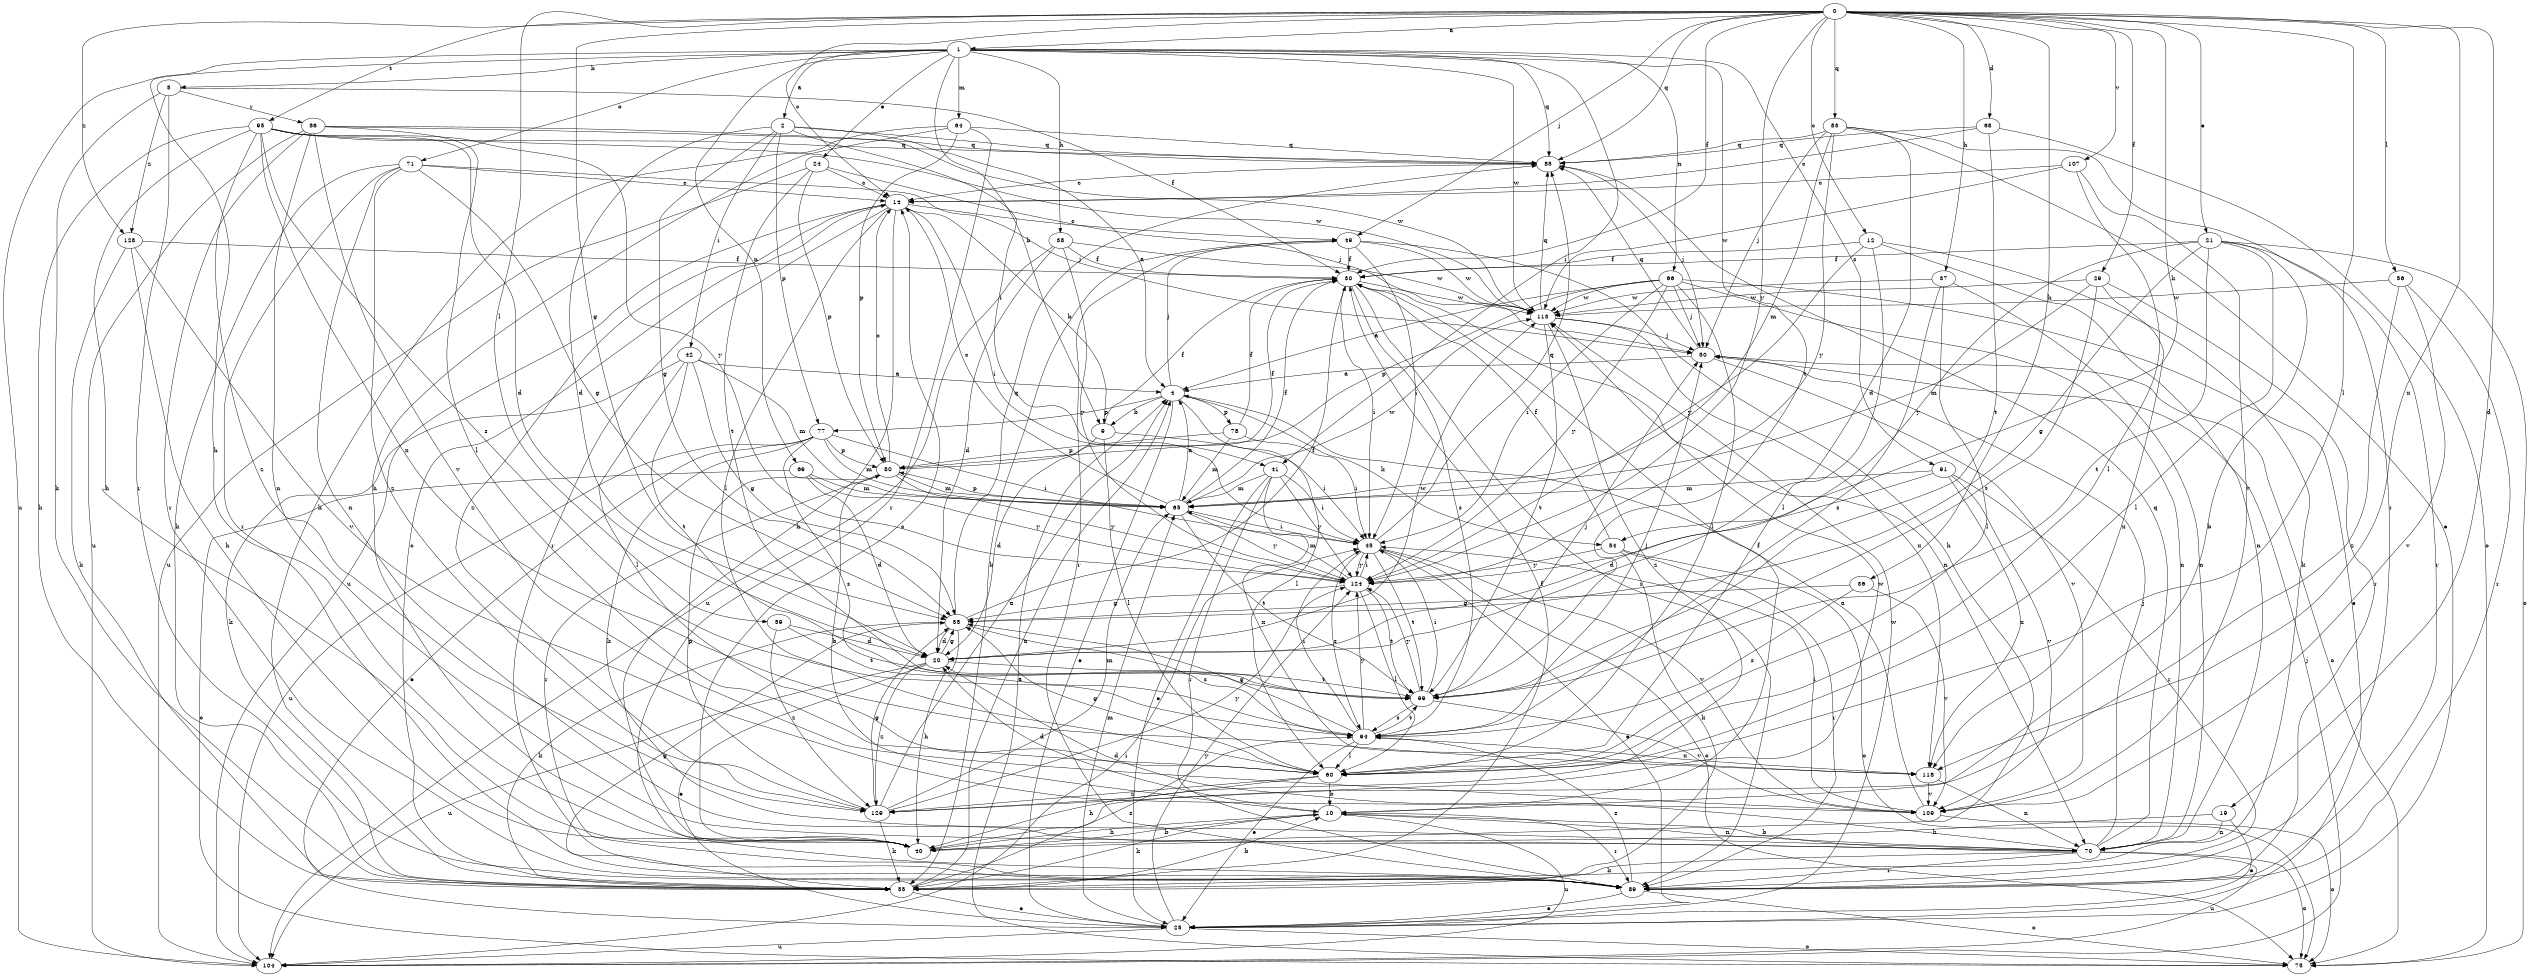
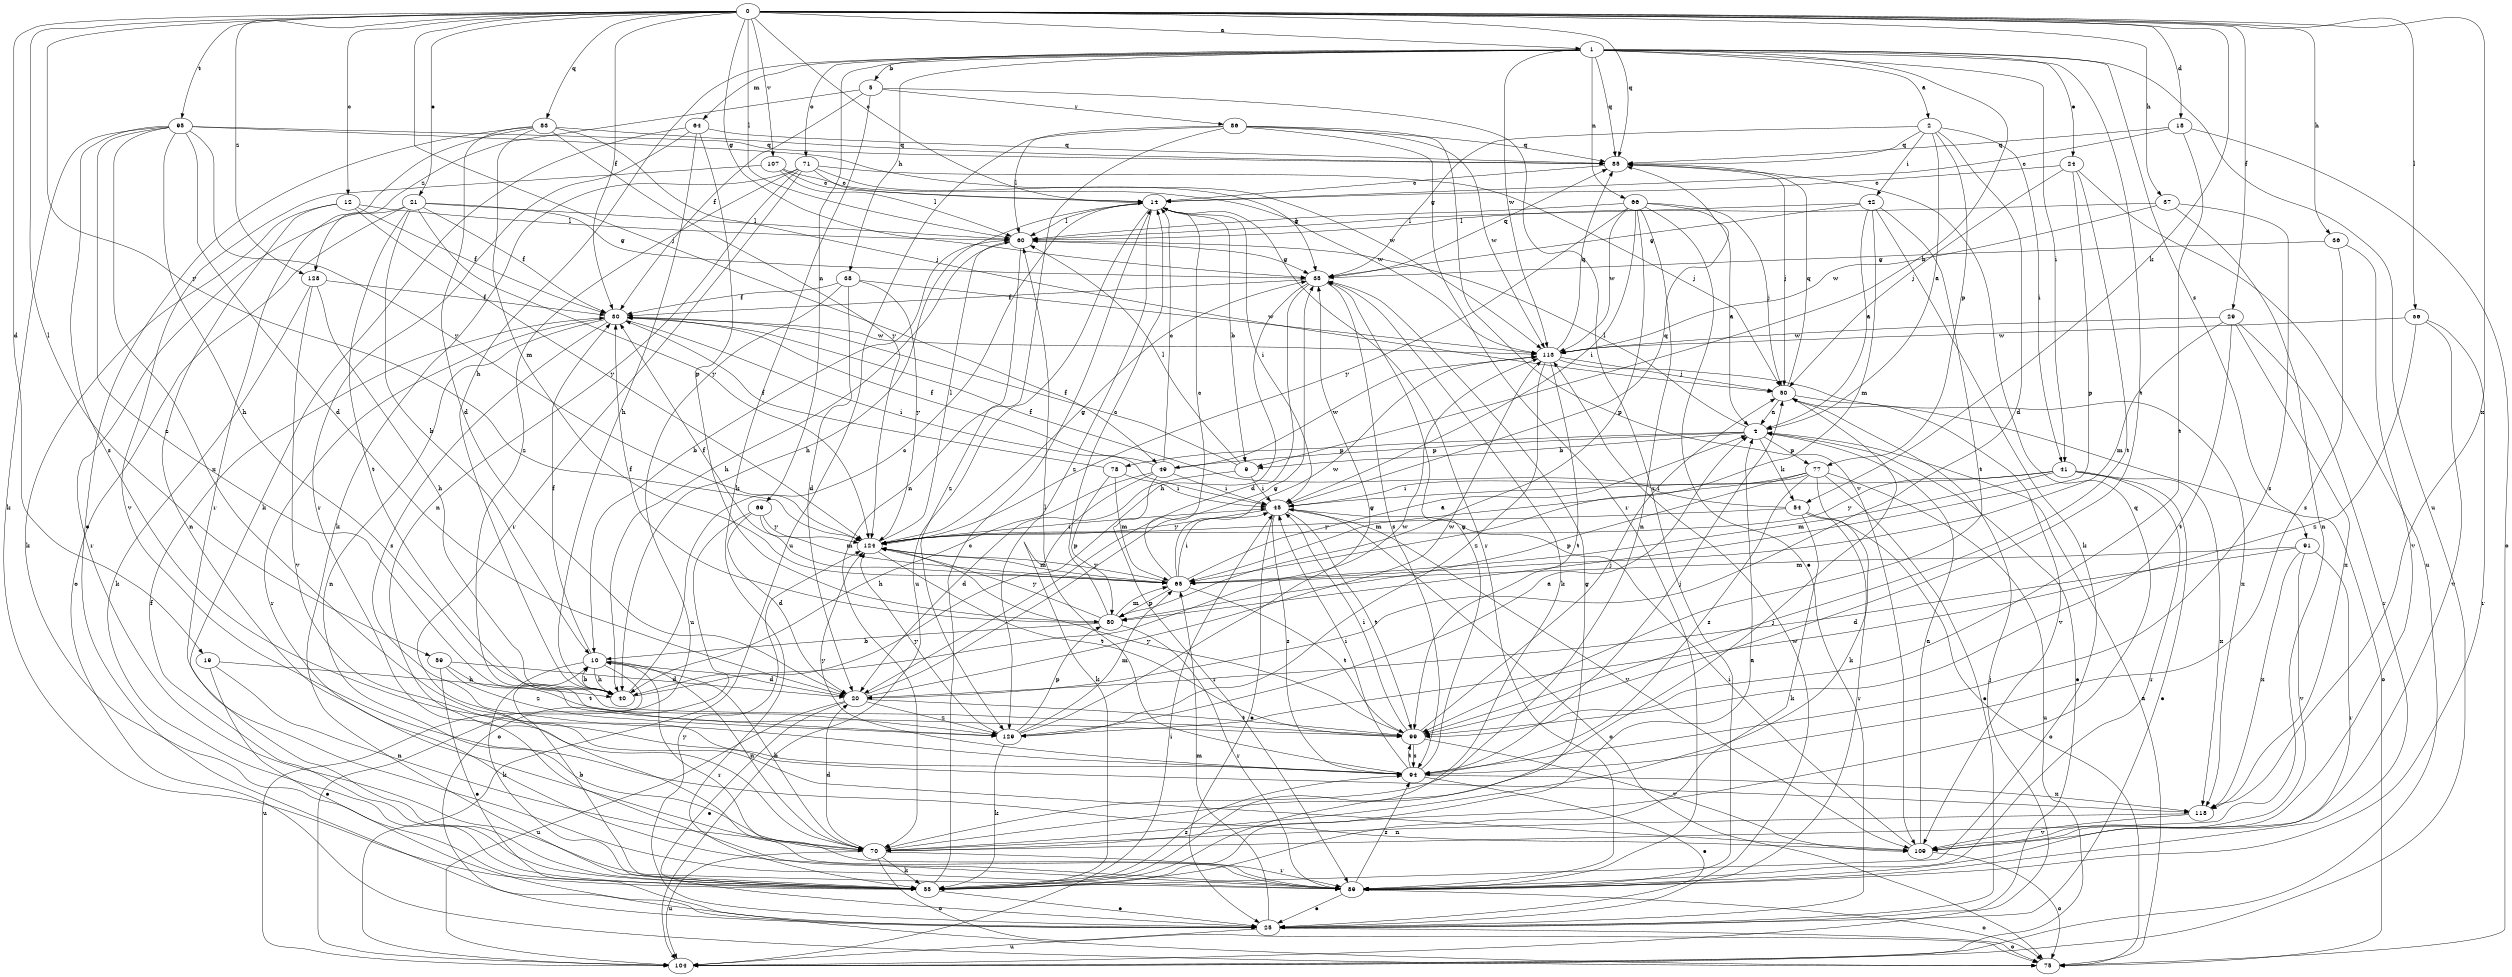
(1988, 126) -> (2180, 126)
(1120, 229) -> (1170, 336)
(1169, 317) -> (1435, 451)
none -> (705, 907)
